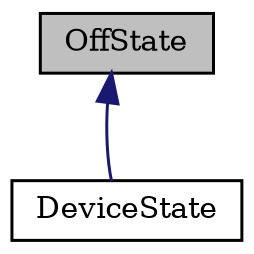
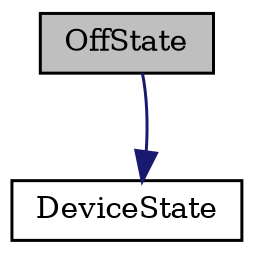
(107, 142) -> (147, 112)
